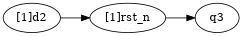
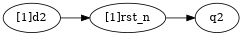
(217, 18) -> (217, 18)
